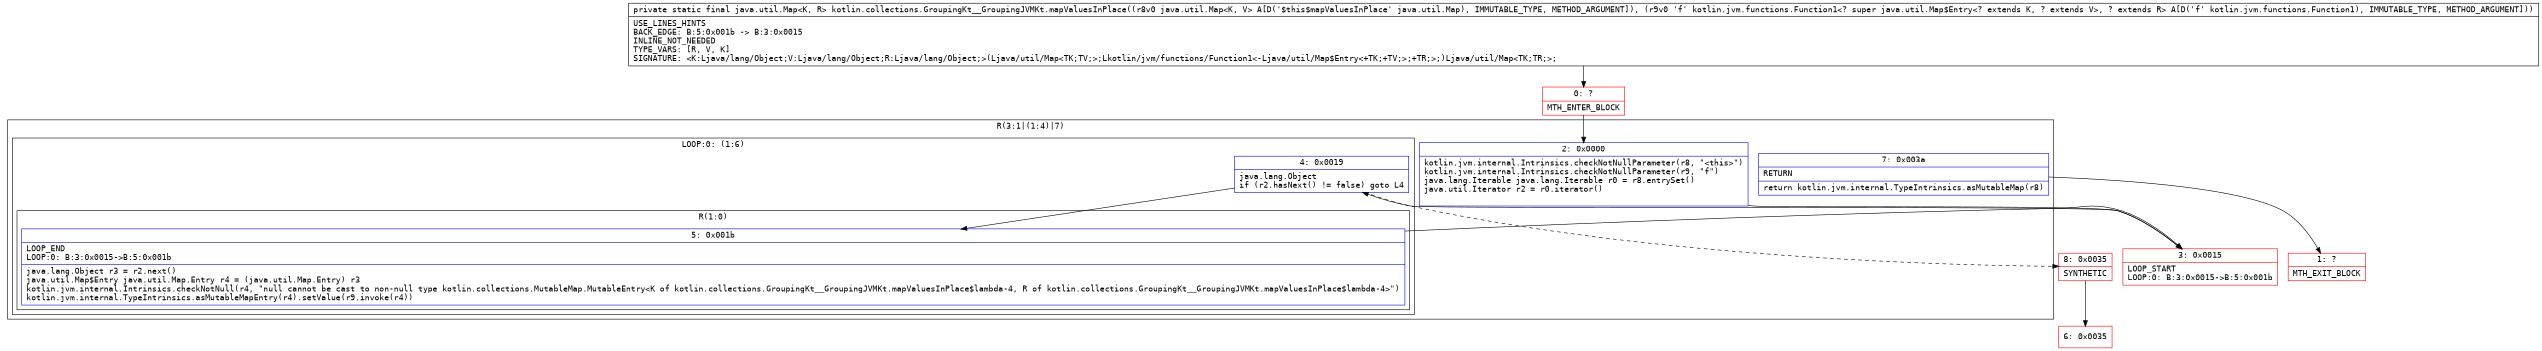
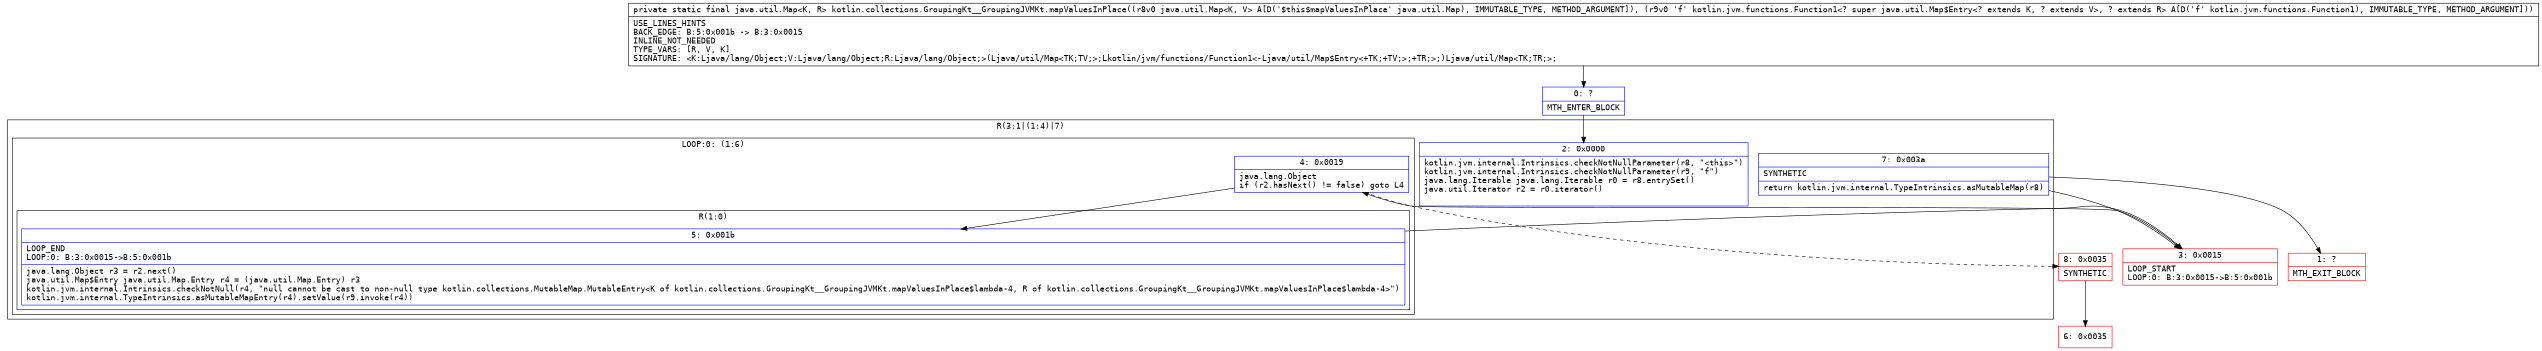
(1584, 101) -> (1584, 101)
(1778, 174) -> (1785, 174)
(1967, 207) -> (2093, 202)
